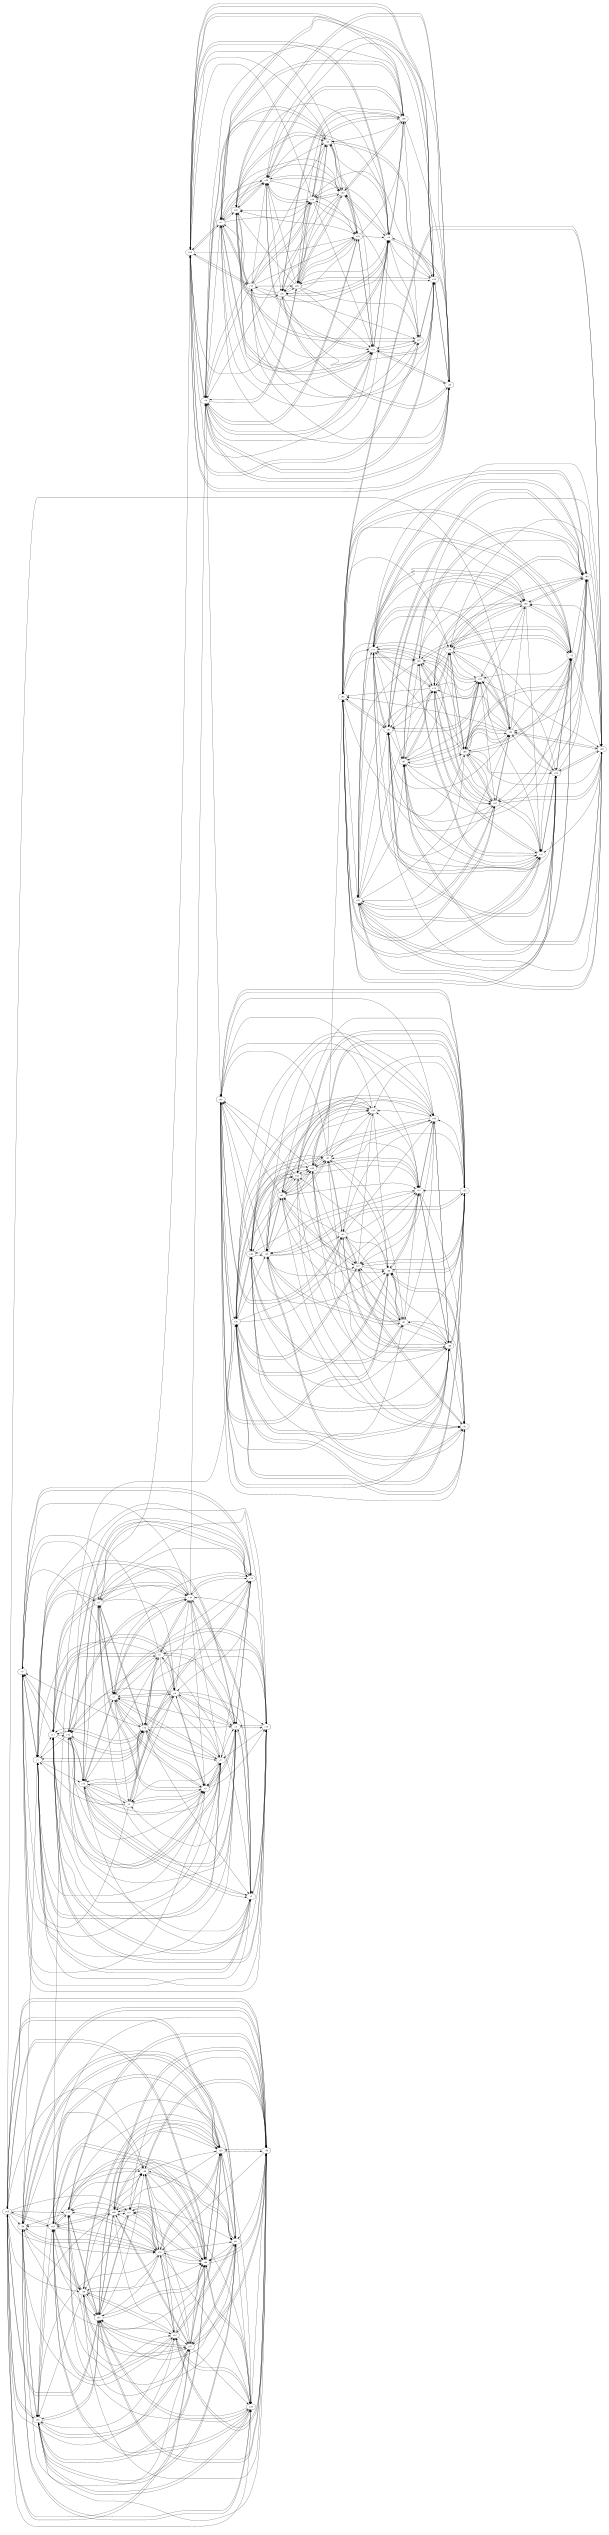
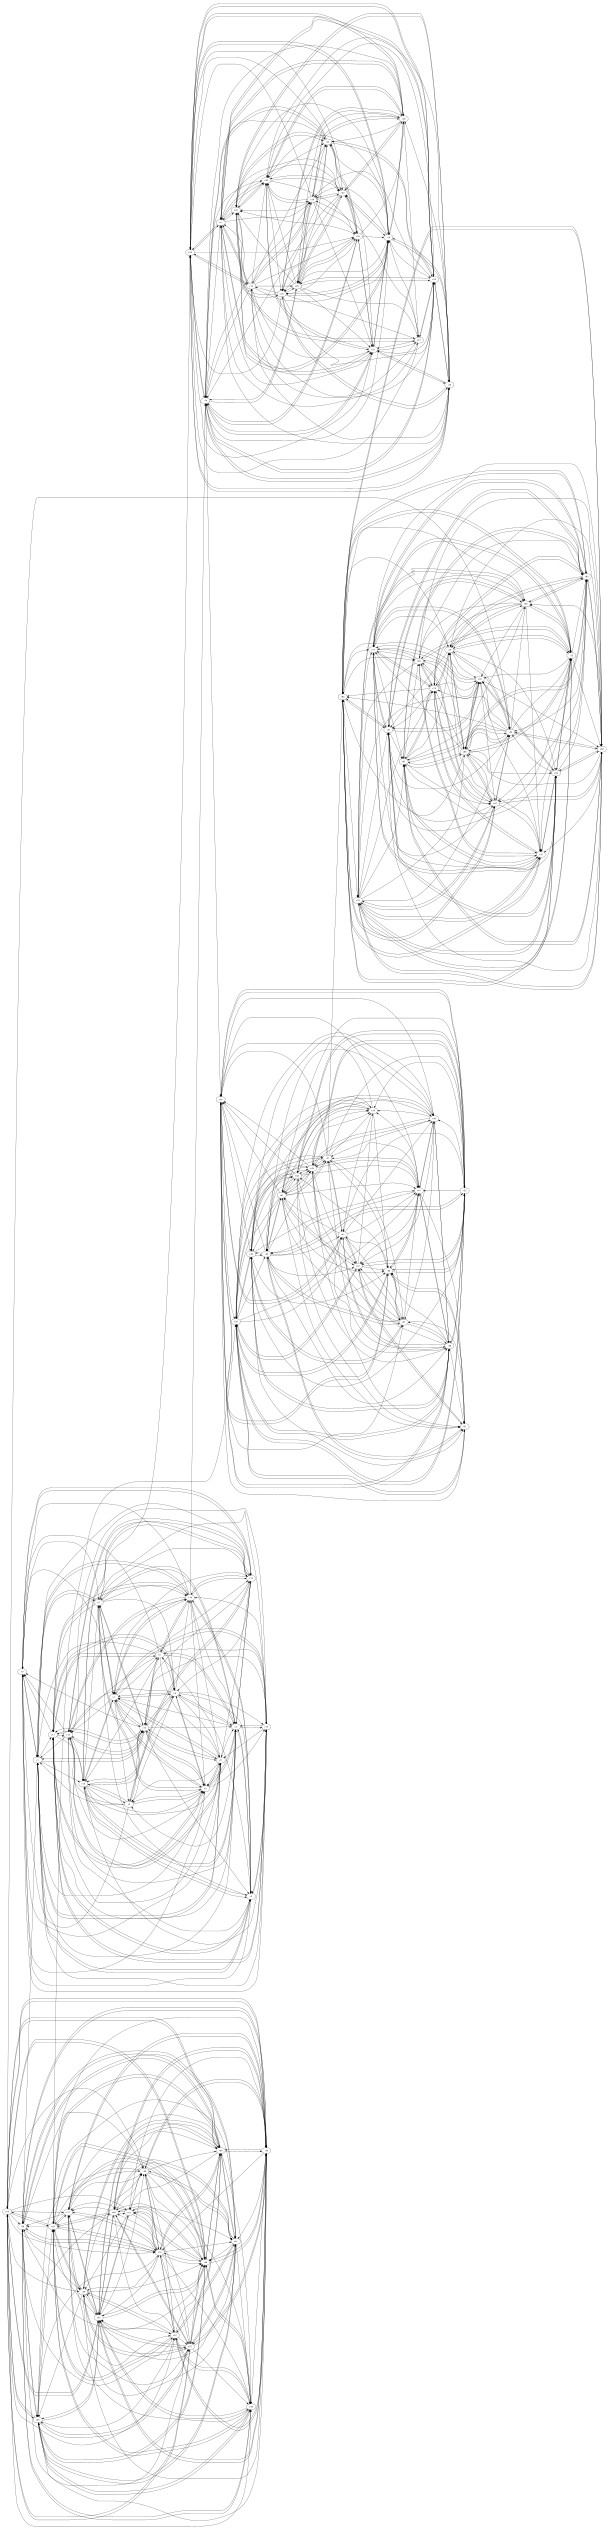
(238, 475) -> none
(64, 2277) -> (67, 2280)
